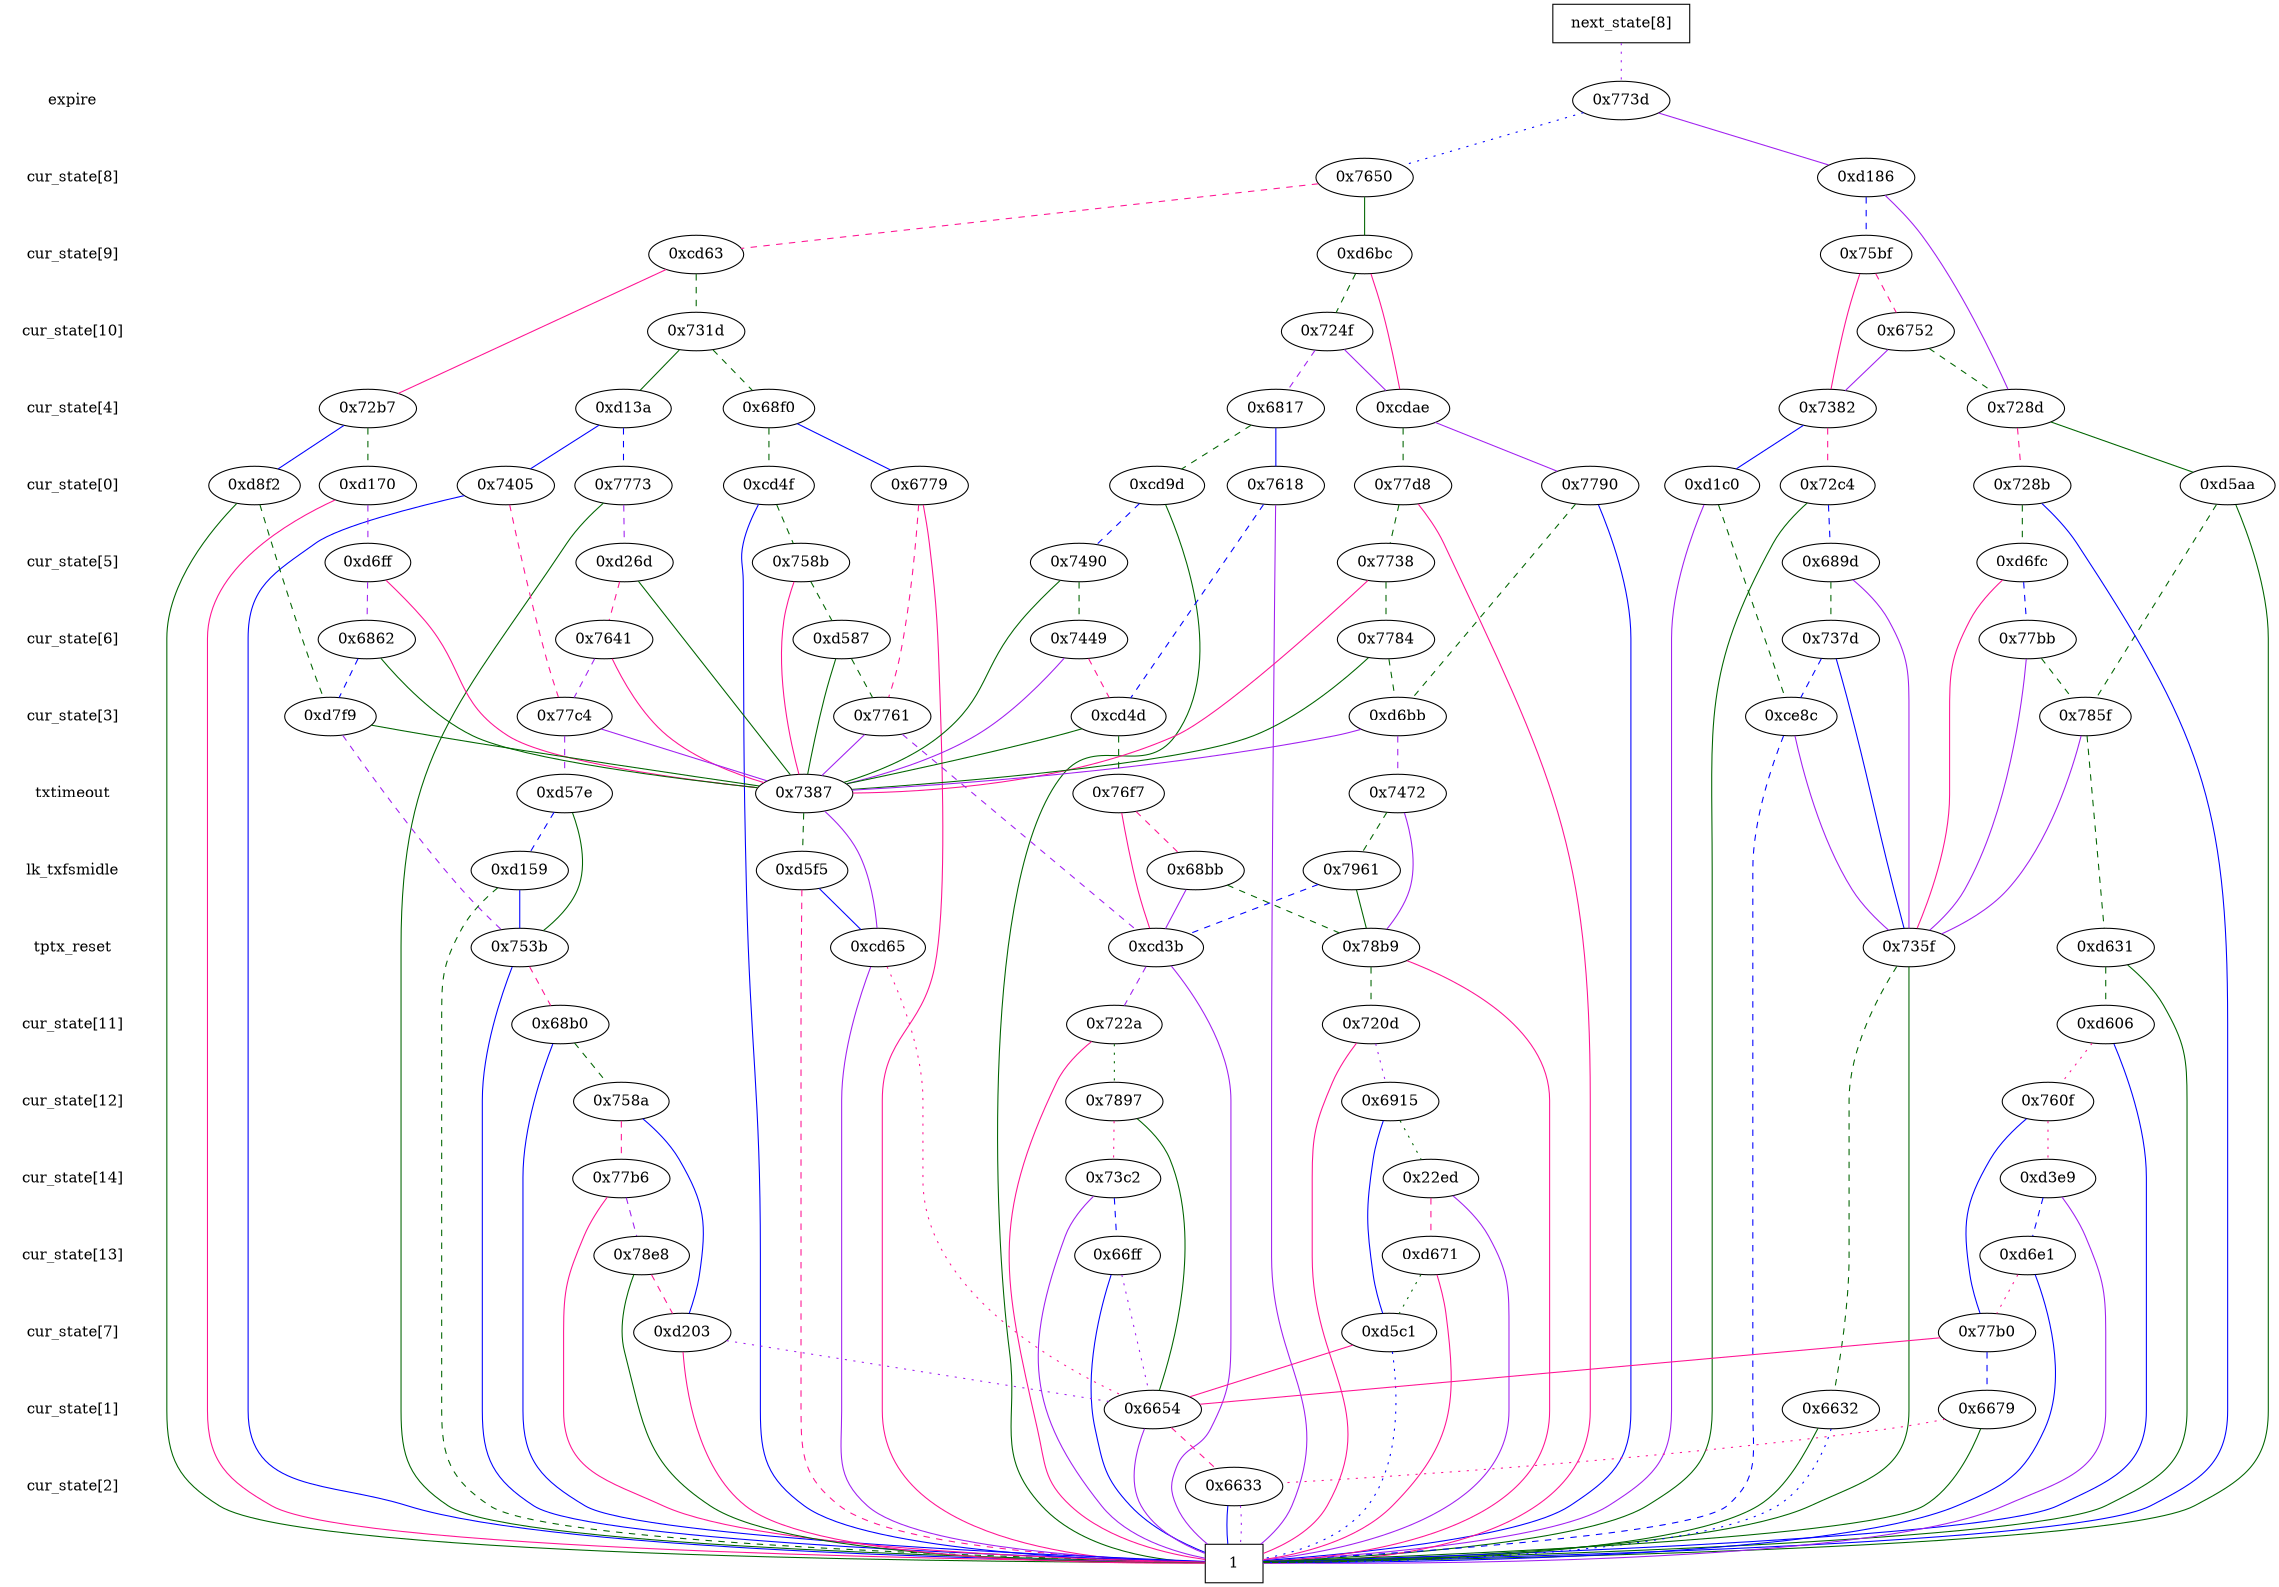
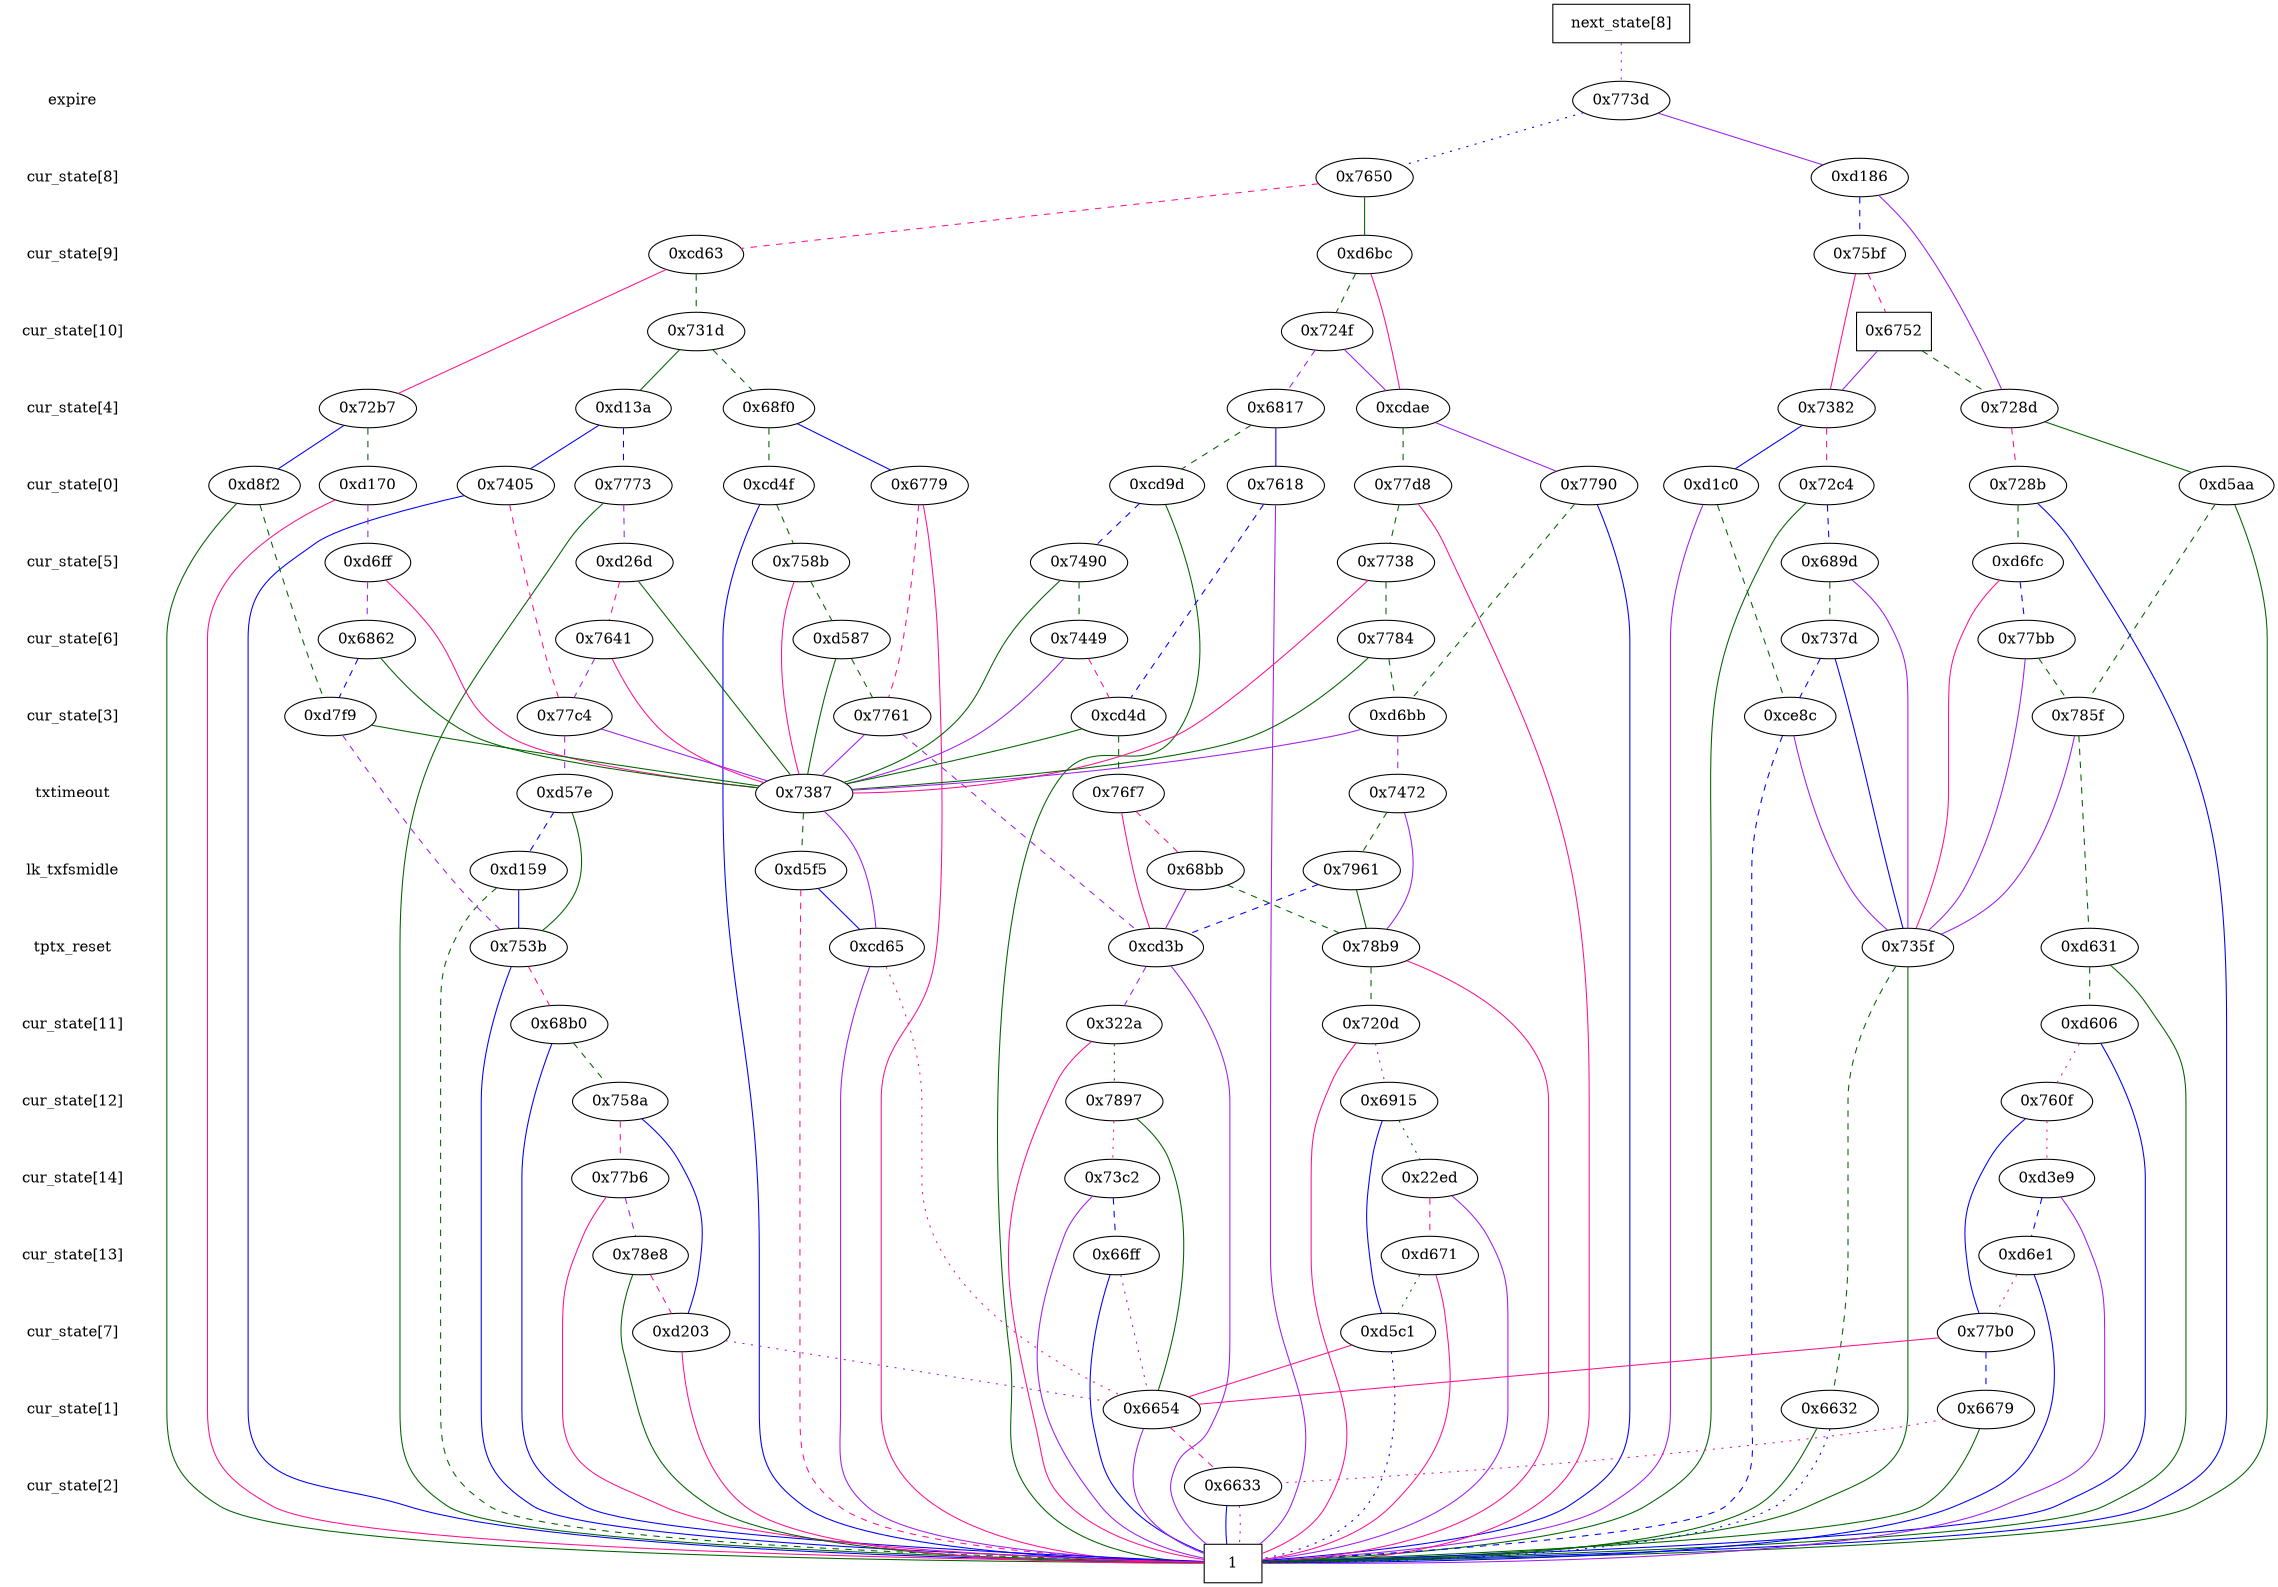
(1906, 332) -> (1894, 332)
(1114, 1025) -> (1114, 1025)
